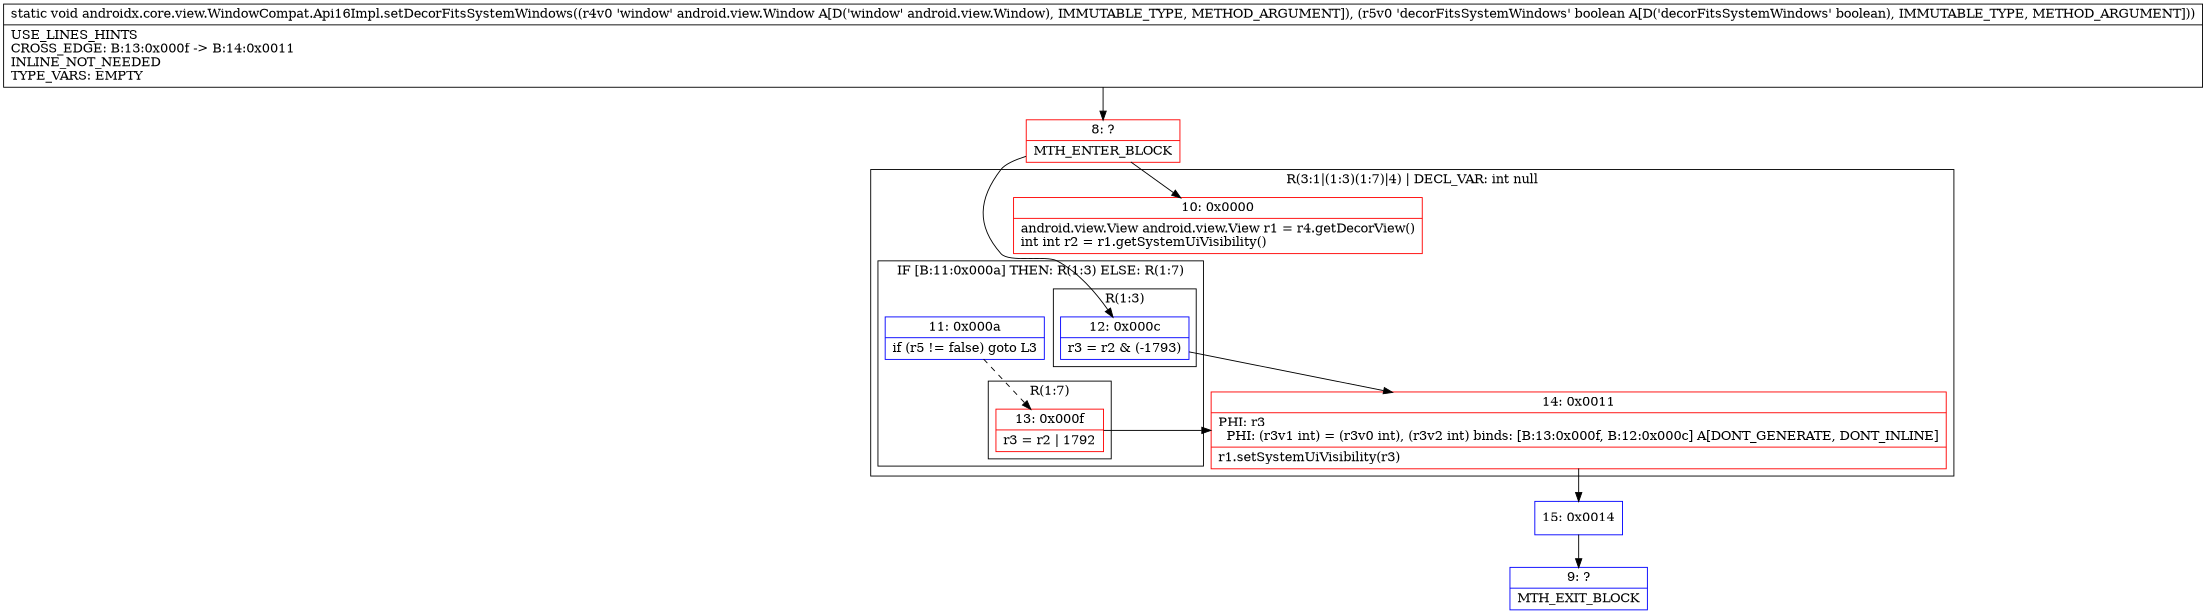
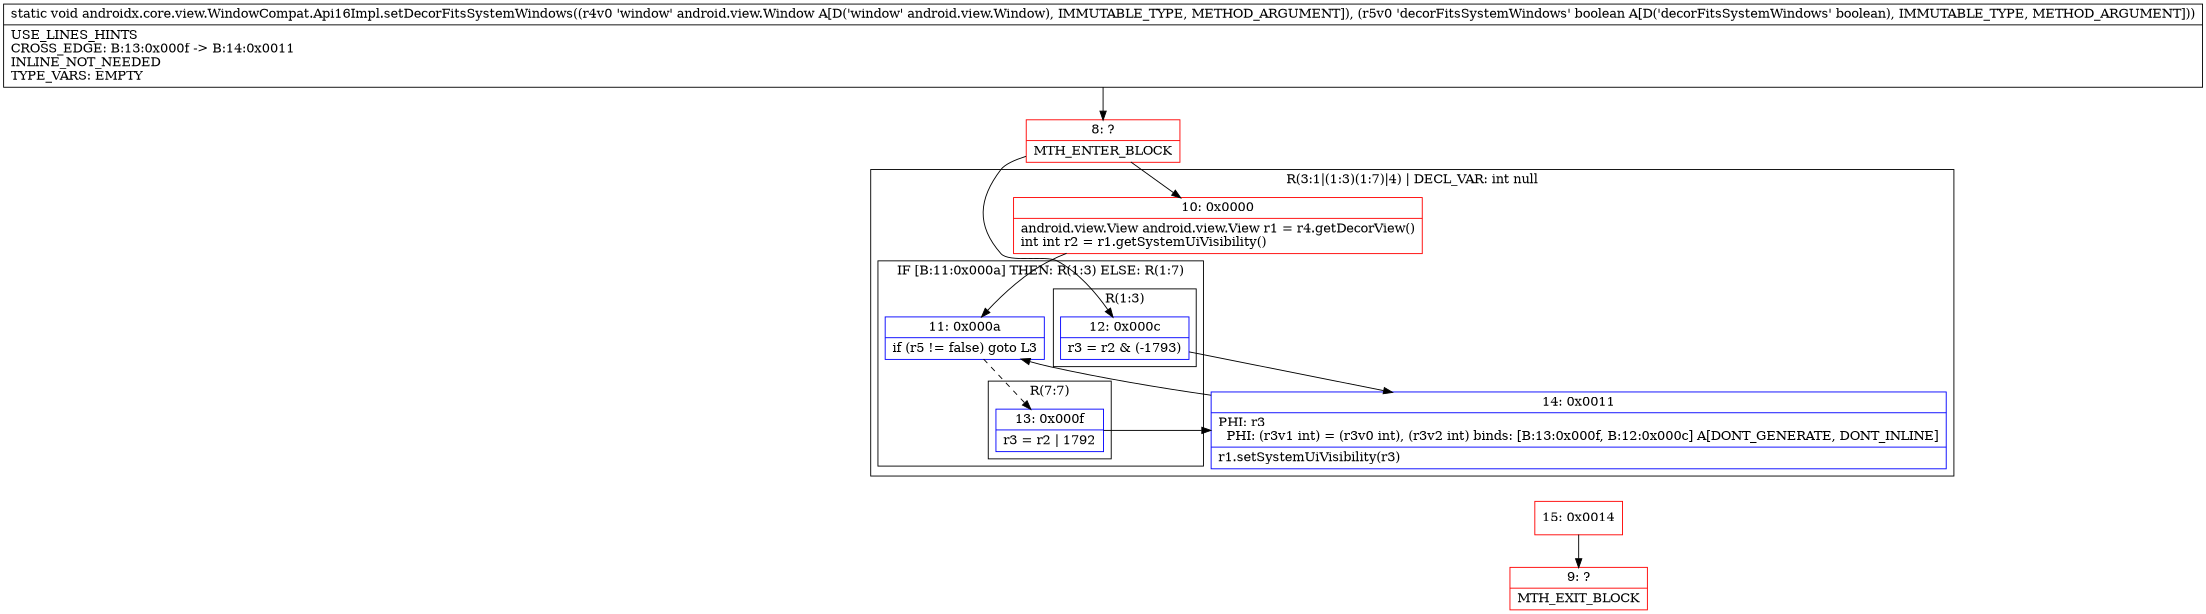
none -> (1024, 277)
(1050, 392) -> (1050, 392)
(1050, 430) -> (1050, 430)
(1579, 430) -> (1579, 430)
(1579, 482) -> (1120, 381)
(1579, 518) -> (1579, 518)
(1579, 589) -> (1579, 589)
